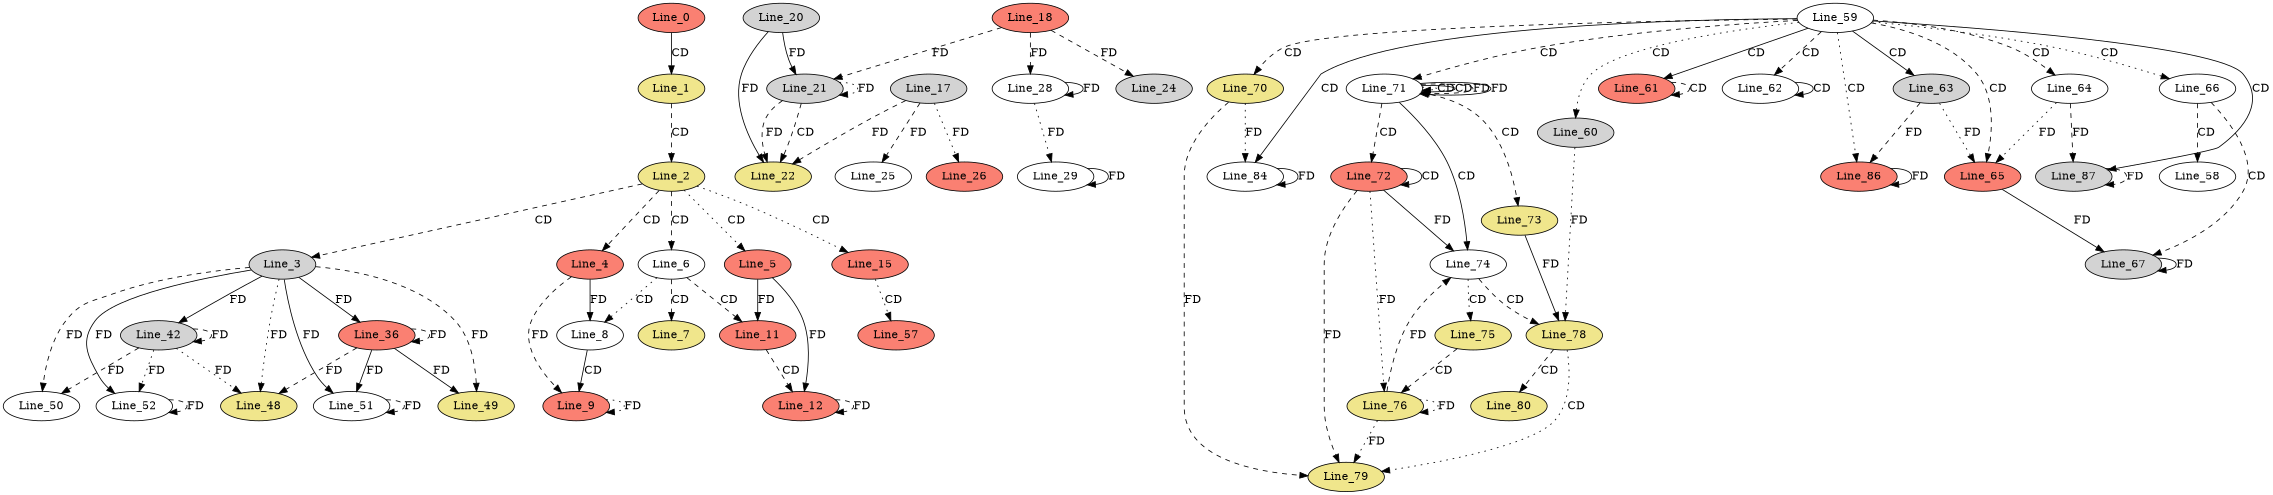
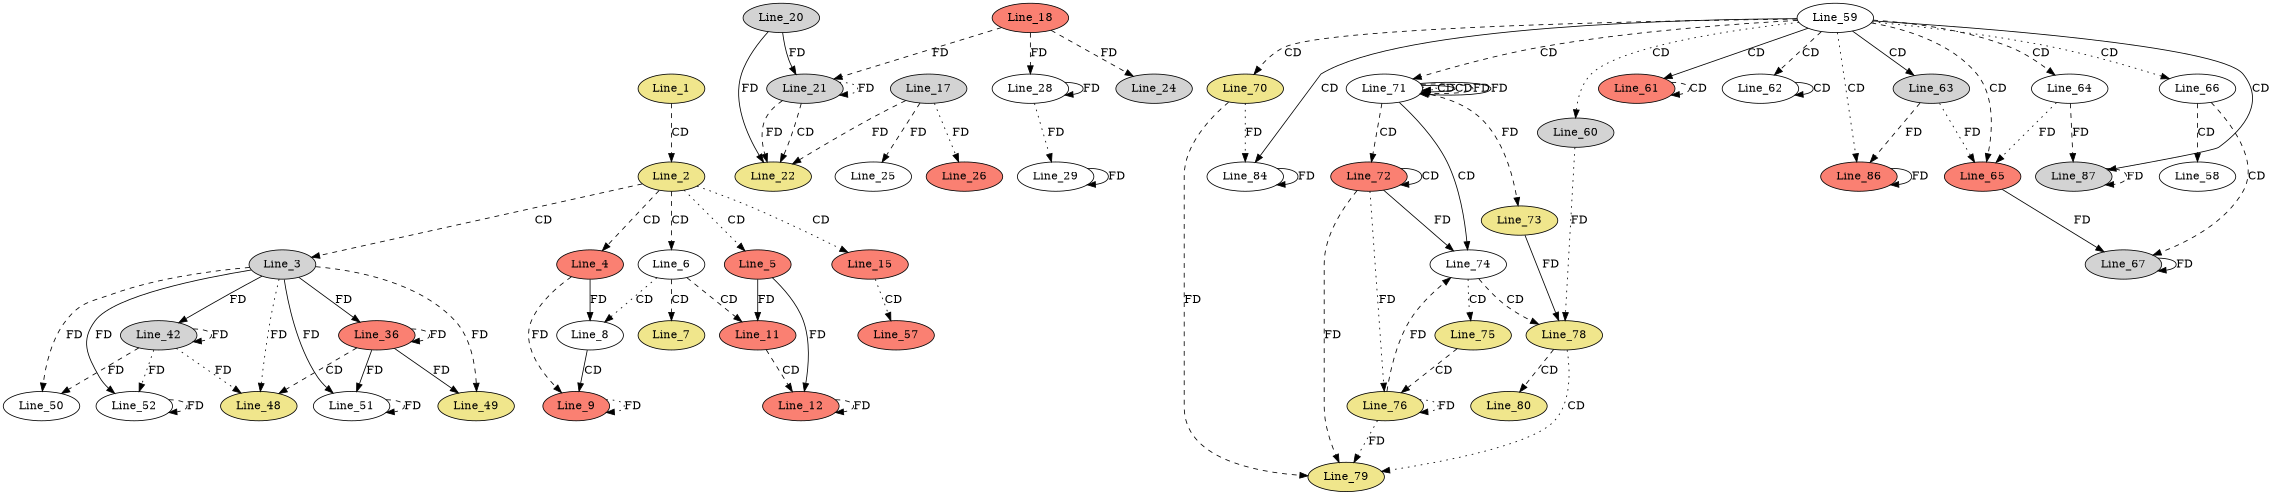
(671, 18) -> none
(1511, 133) -> (1511, 133)
(335, 371) -> (335, 371)
